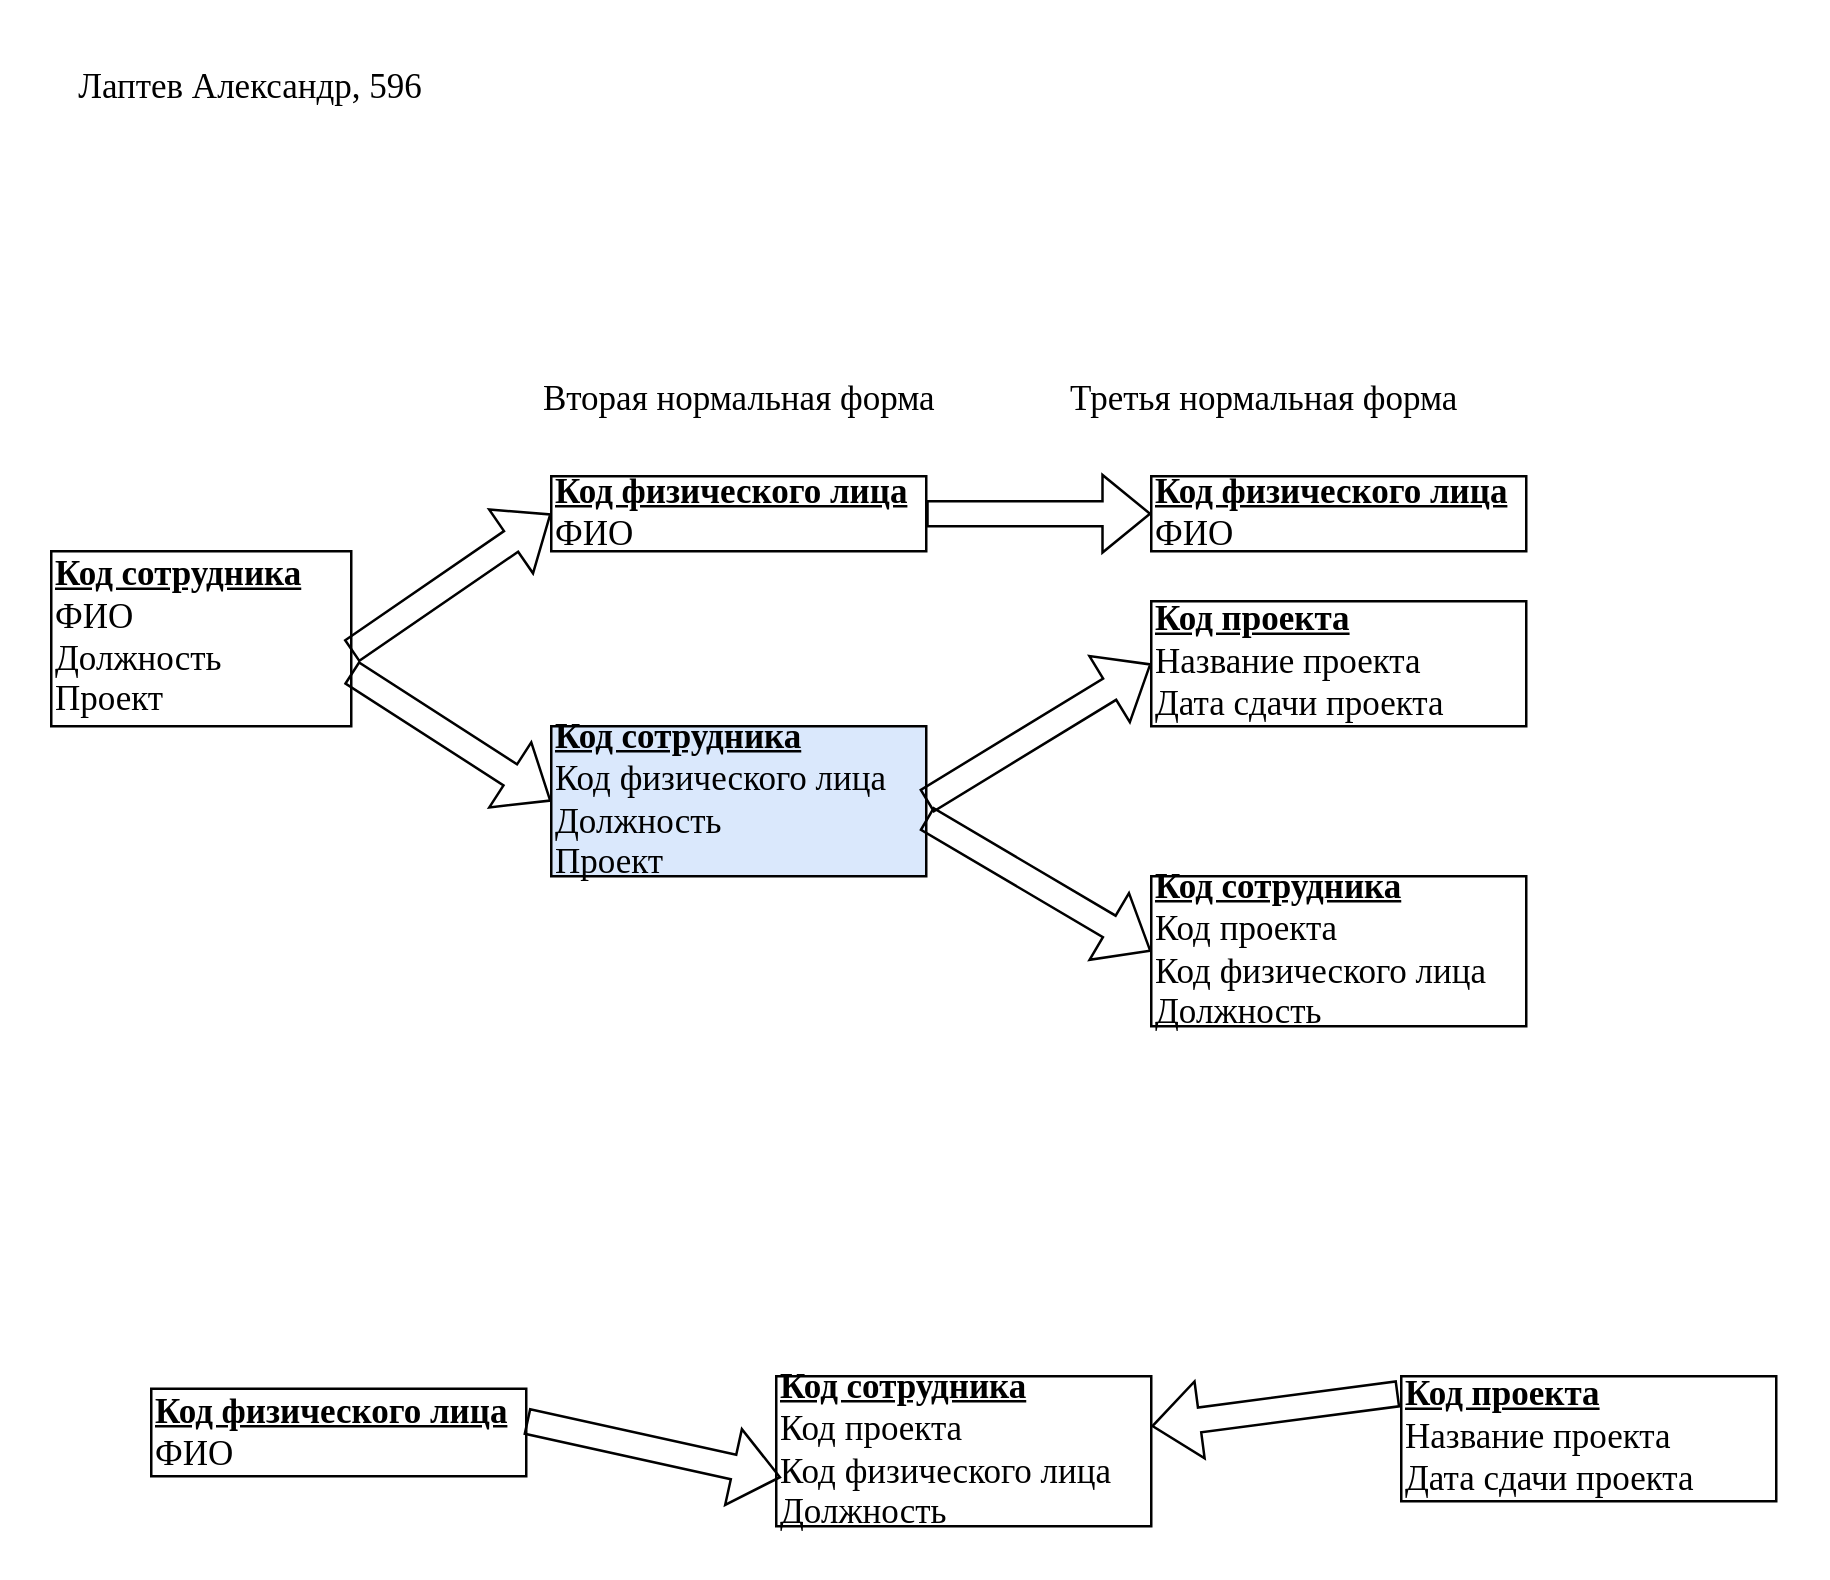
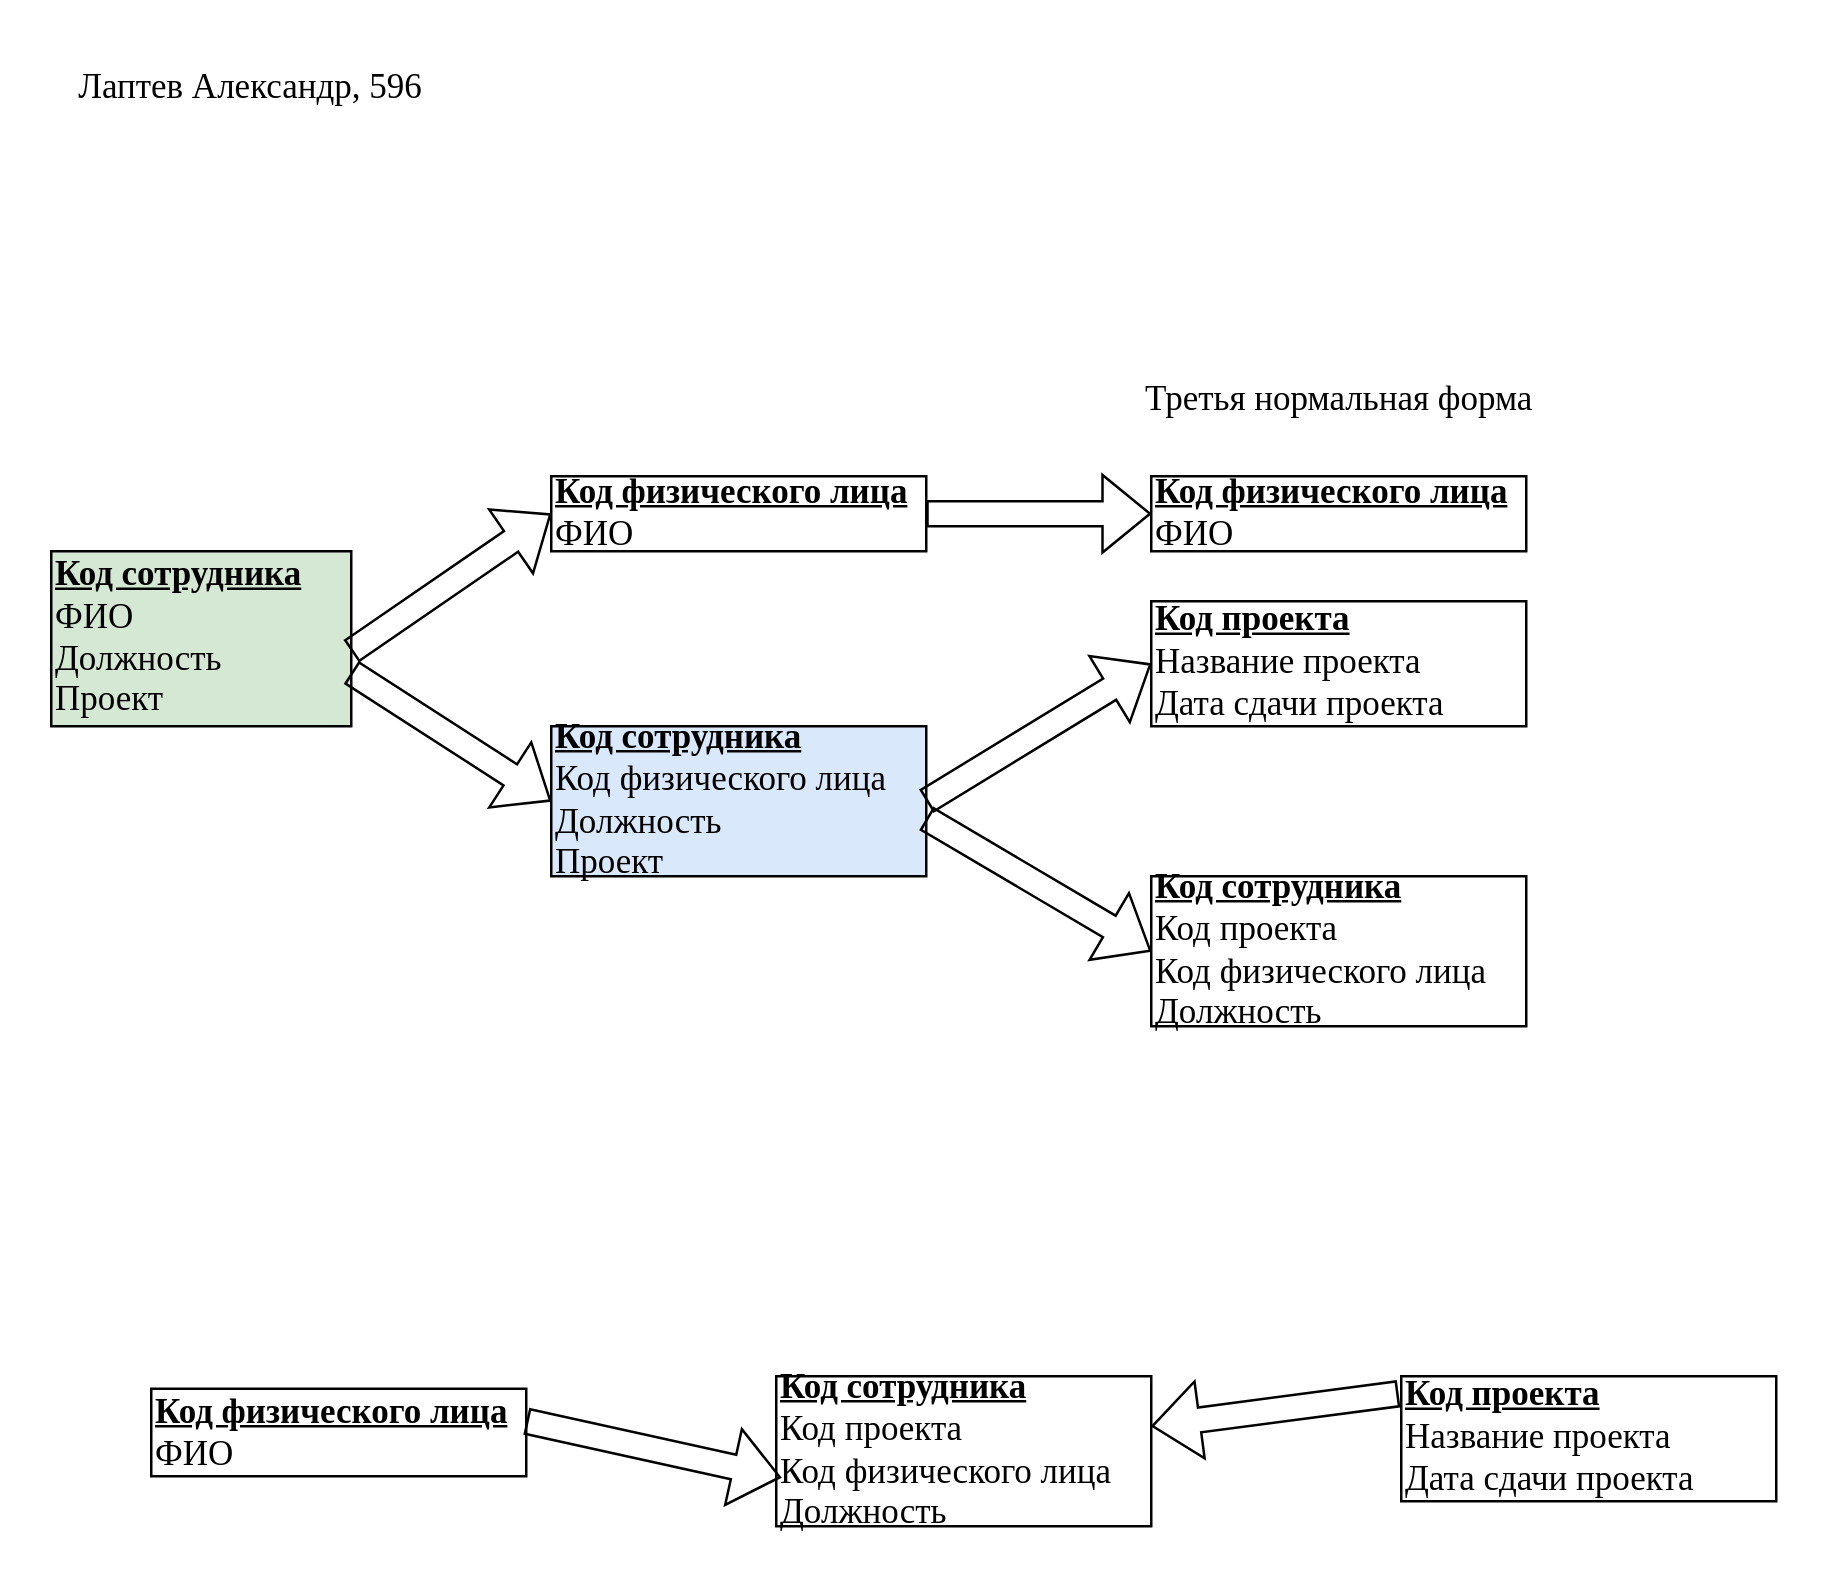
(739, 401) -> none
(1264, 401) -> (1339, 401)
(201, 639) -> (201, 639)
